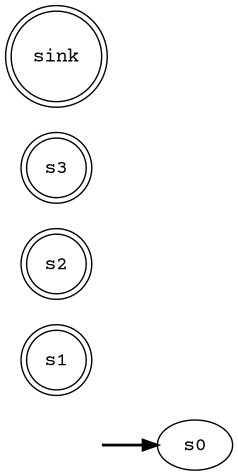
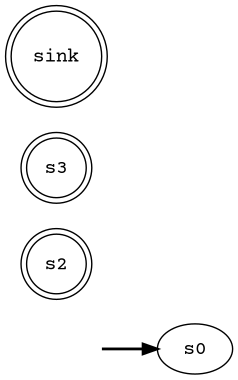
(56, 360) -> none
